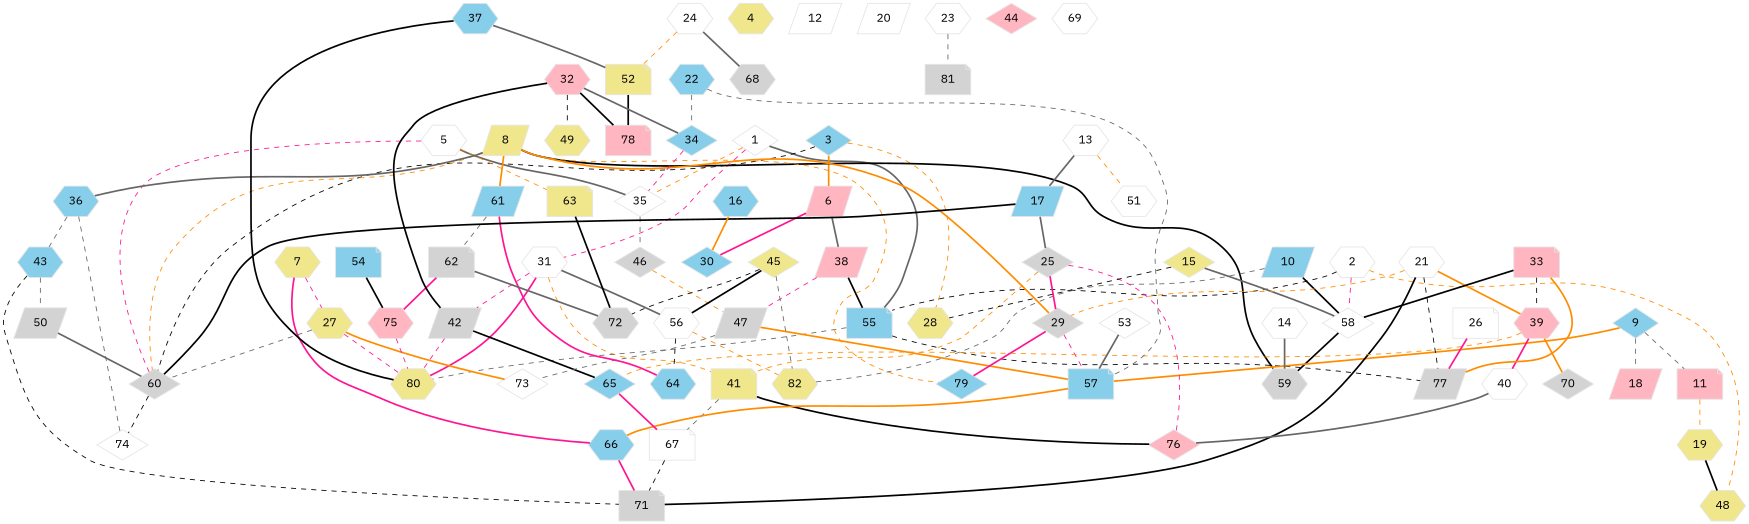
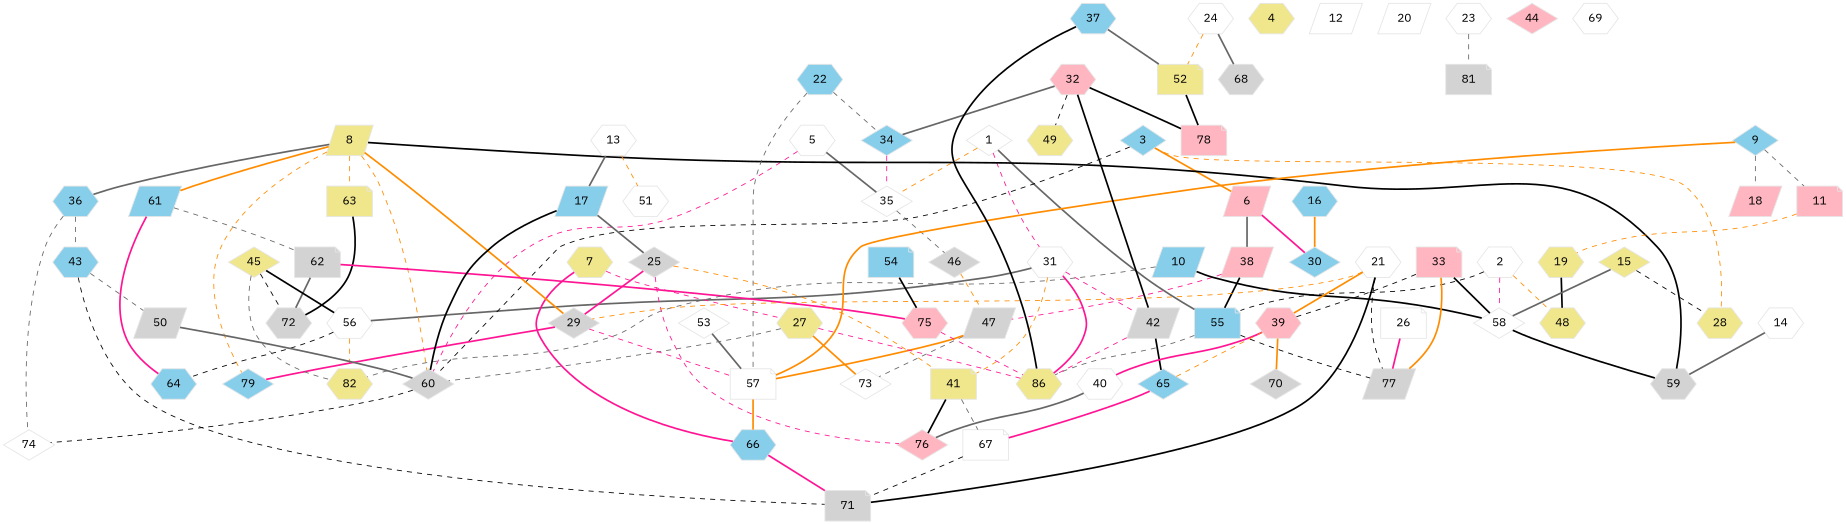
(508, 171) -> (350, 171)
(413, 384) -> (1039, 384)
(1091, 384) -> (753, 384)
